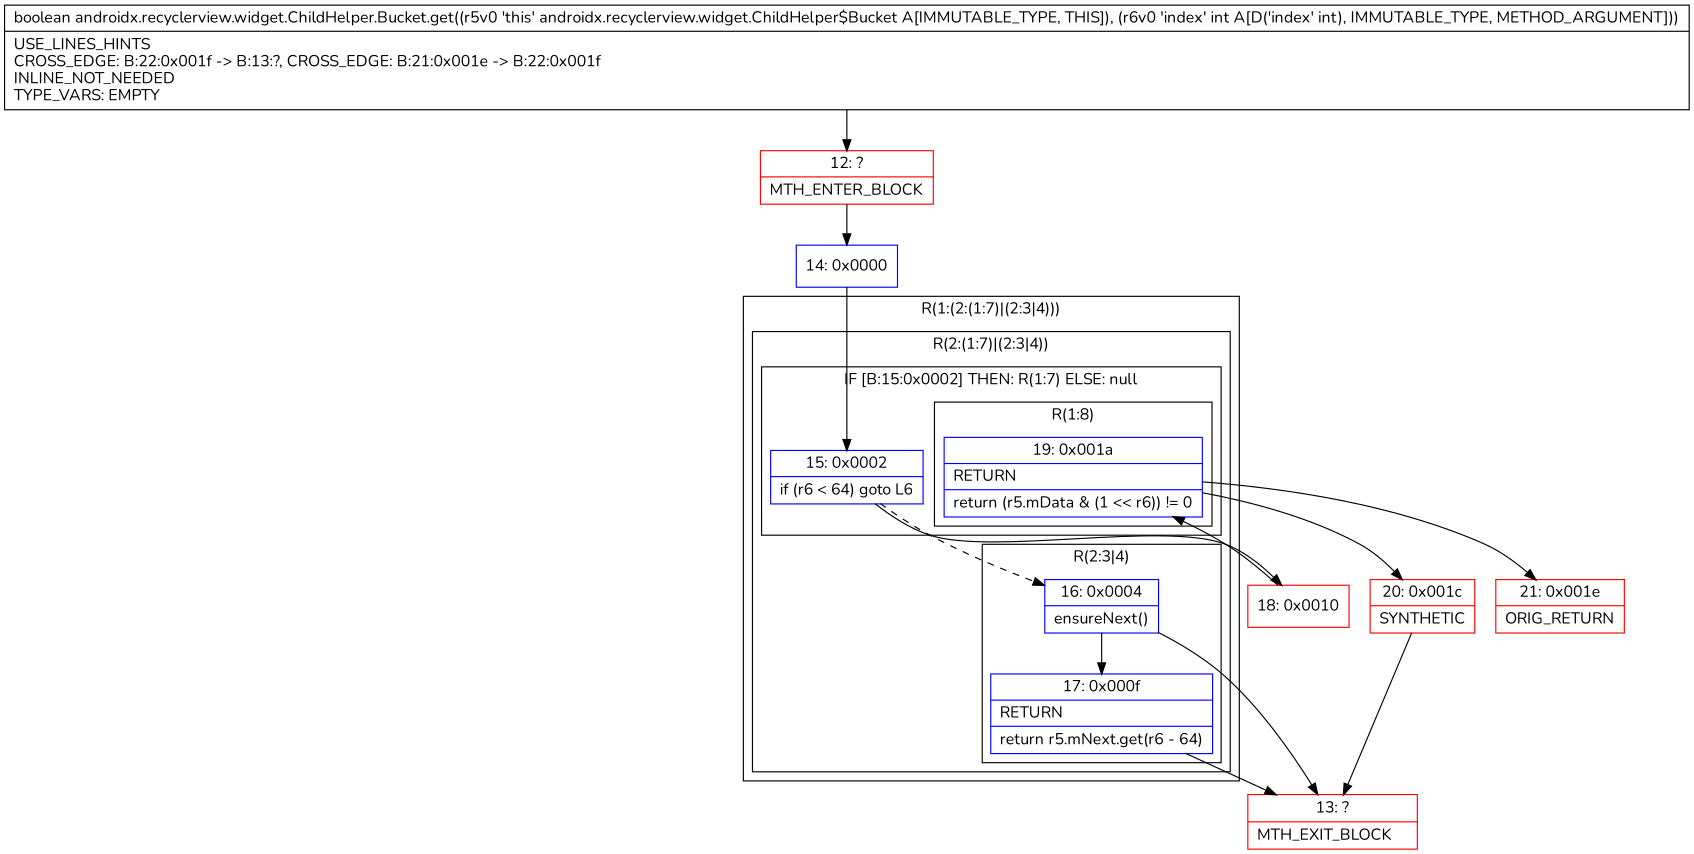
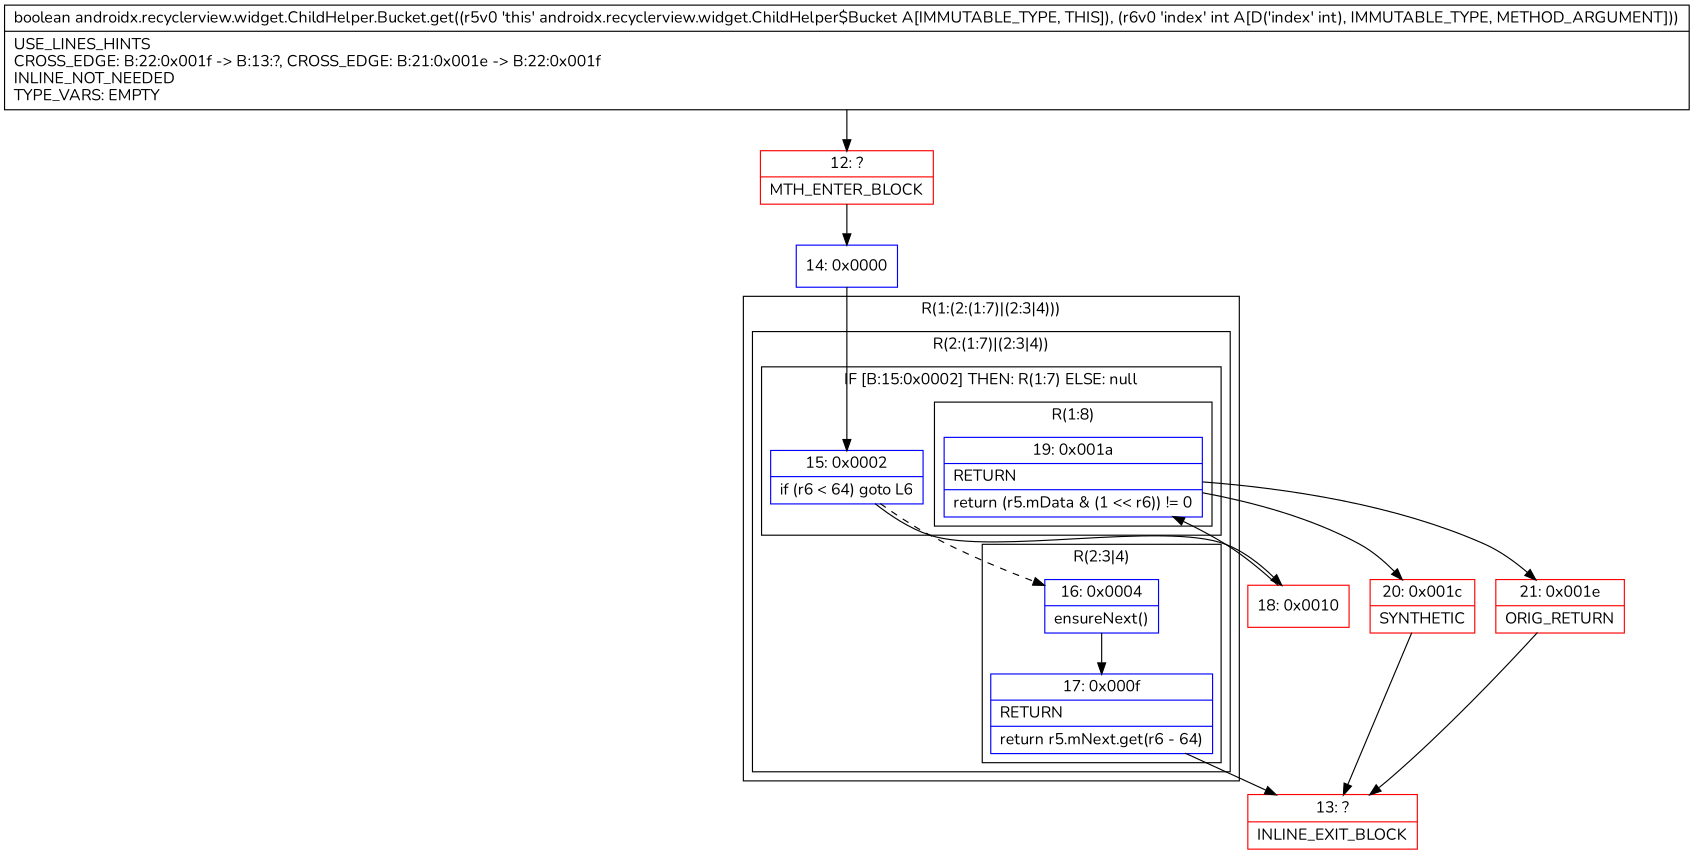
(1246, 697) -> (1461, 712)
(1325, 835) -> (1333, 835)
